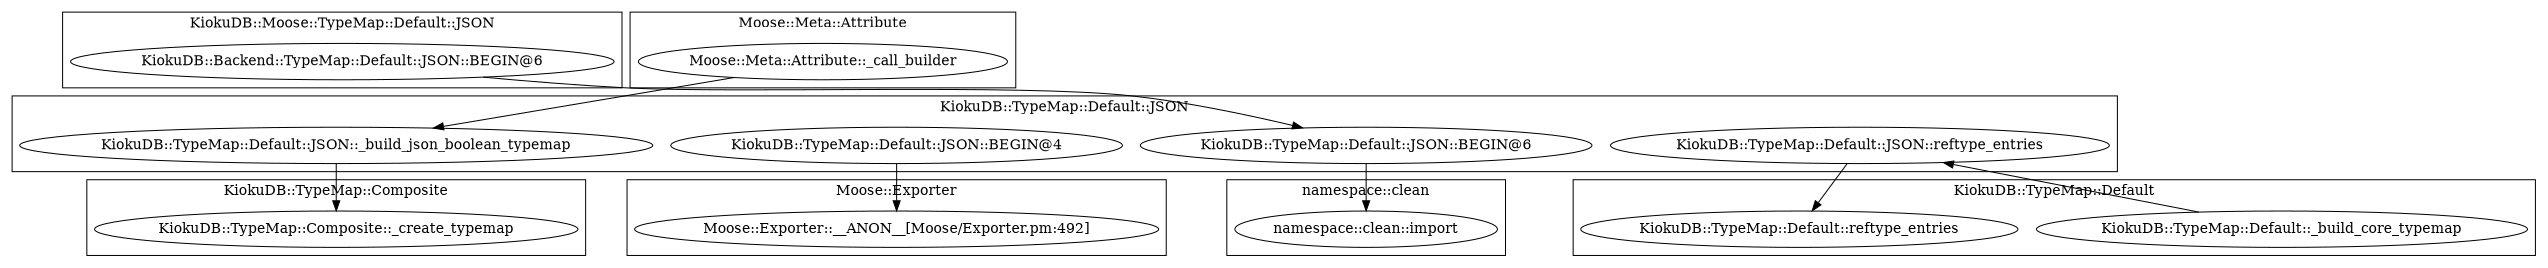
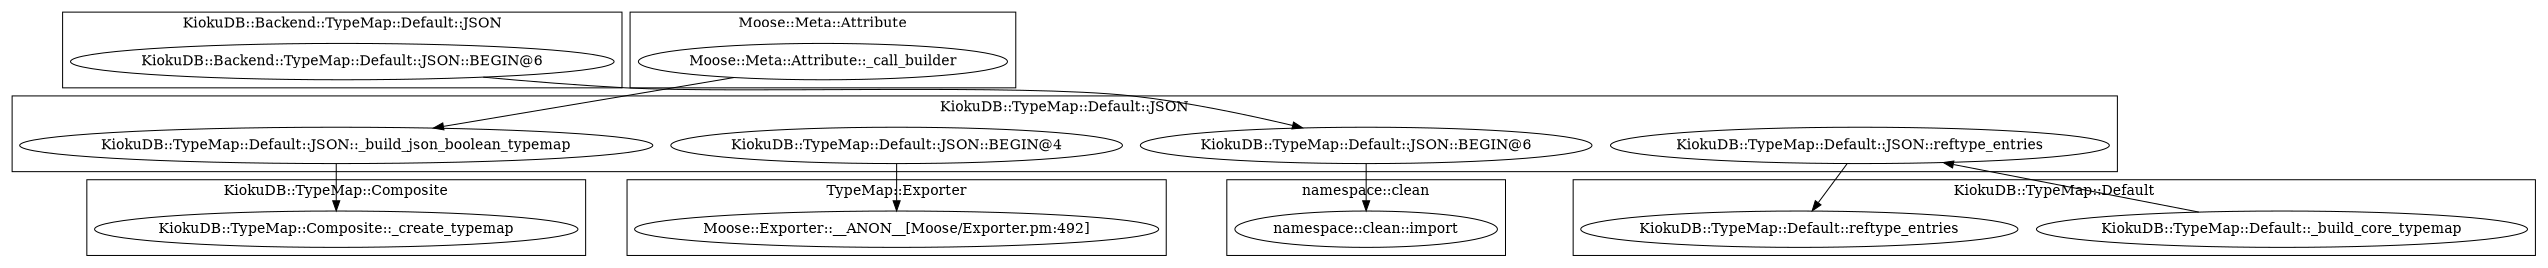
(342, 24) -> (342, 24)
(897, 191) -> (897, 191)
